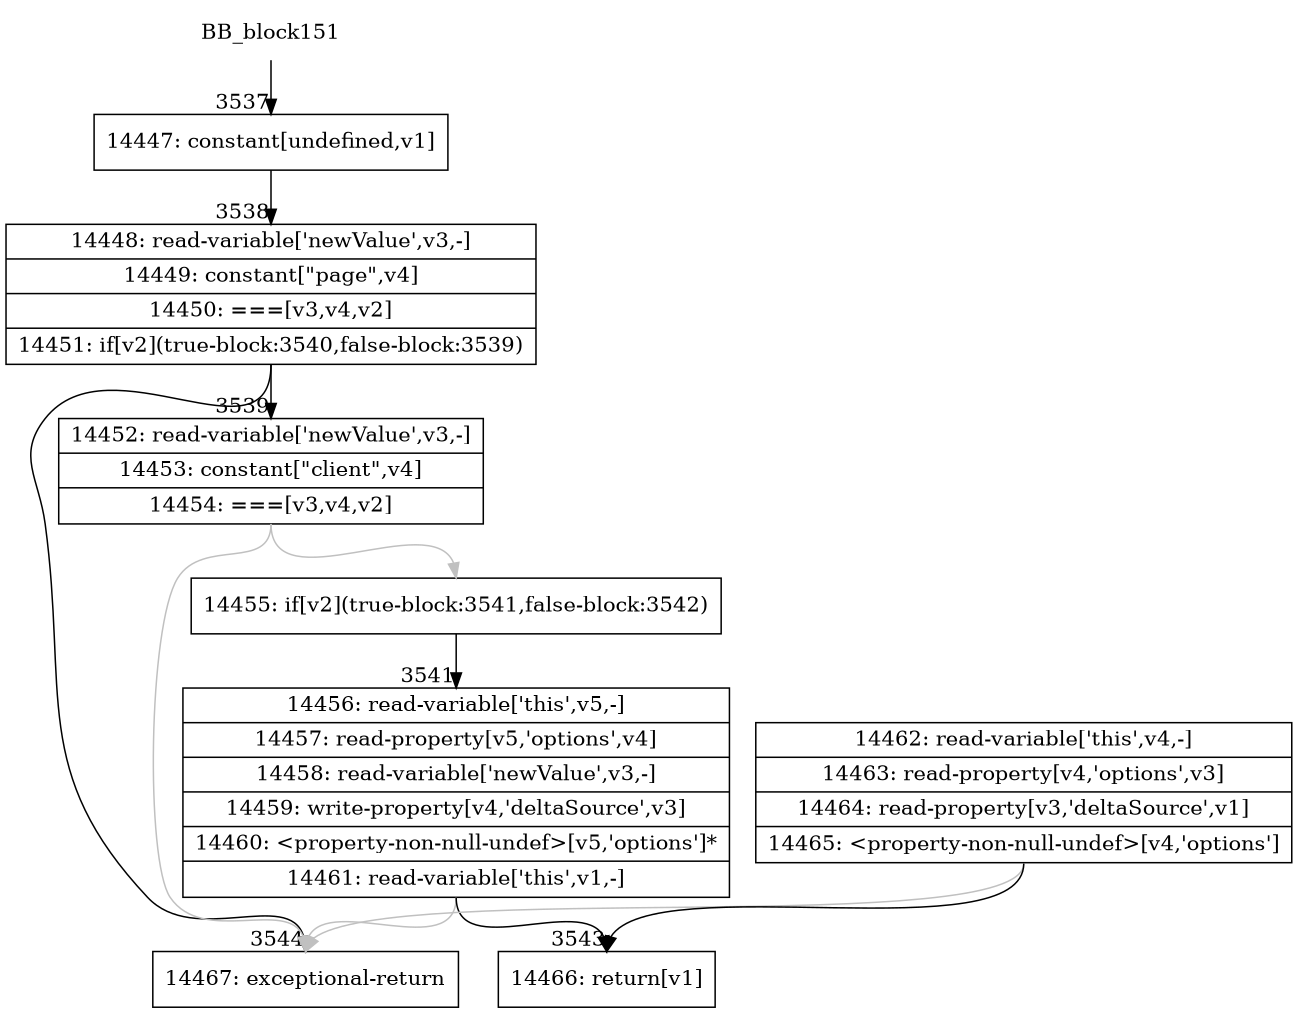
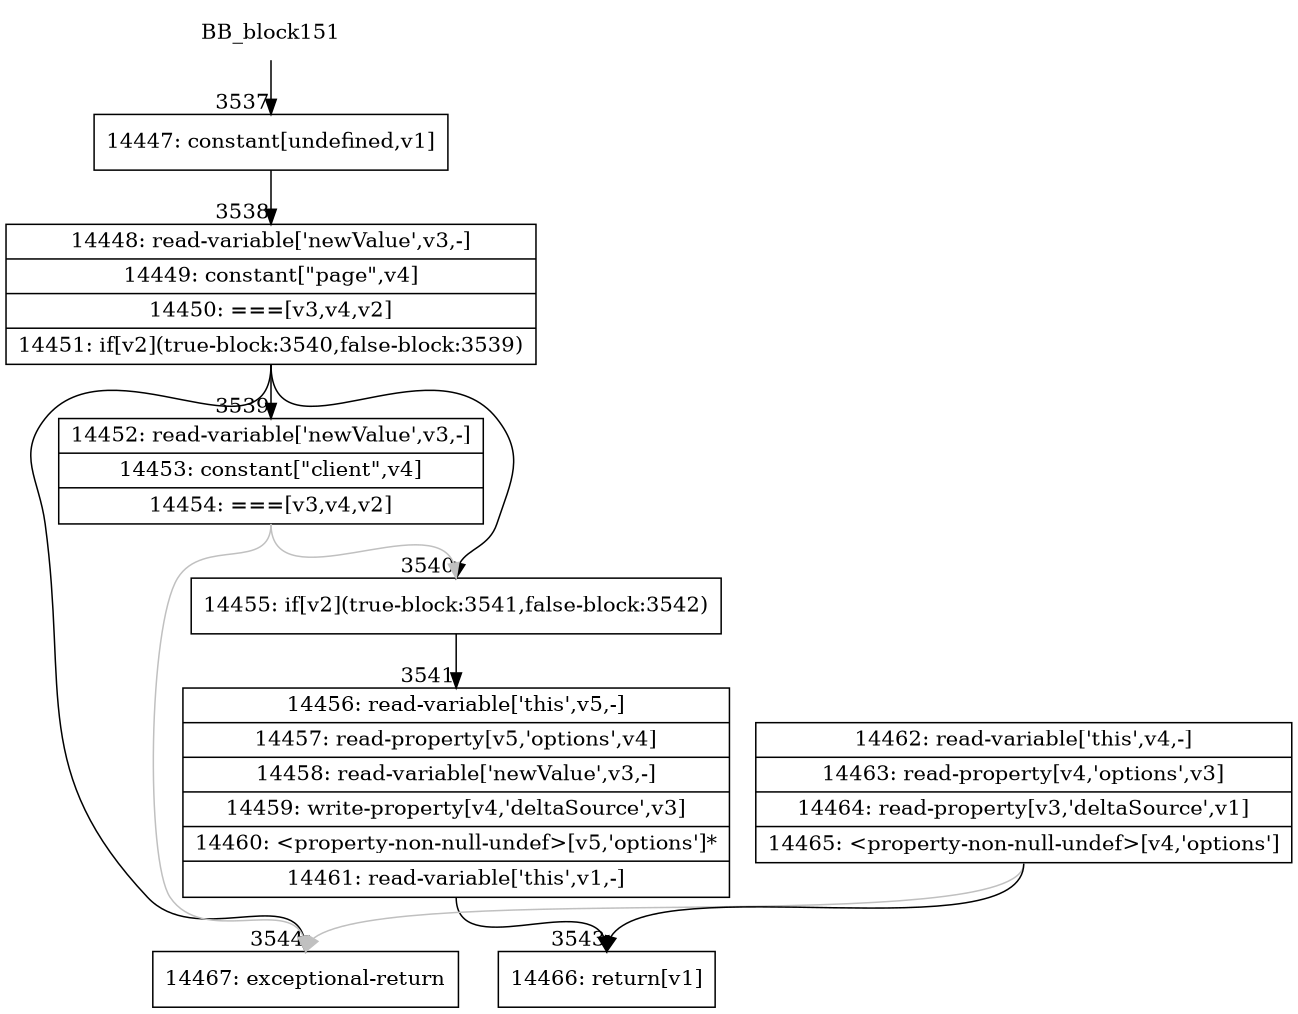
none -> (457, 395)
(410, 927) -> none
